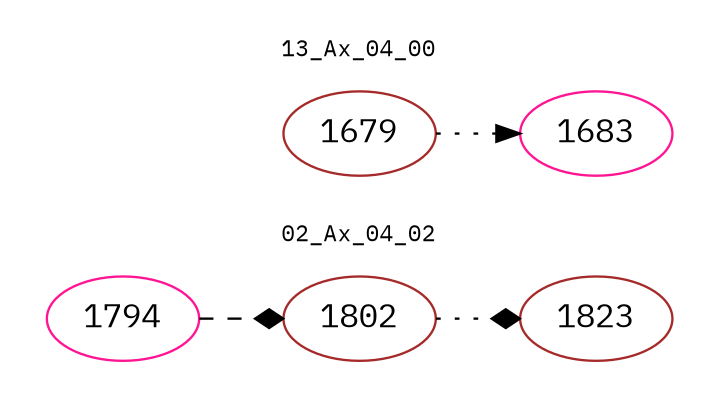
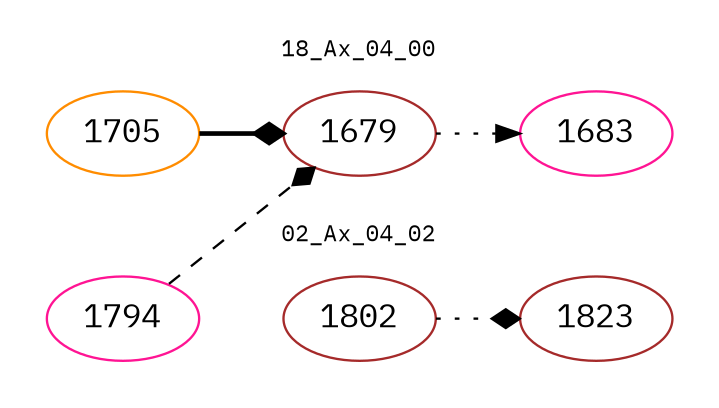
(360, 50) -> (360, 50)
none -> (123, 134)
(227, 319) -> (230, 235)
